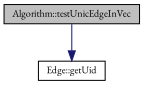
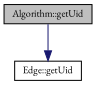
(72, 14) -> (48, 14)
